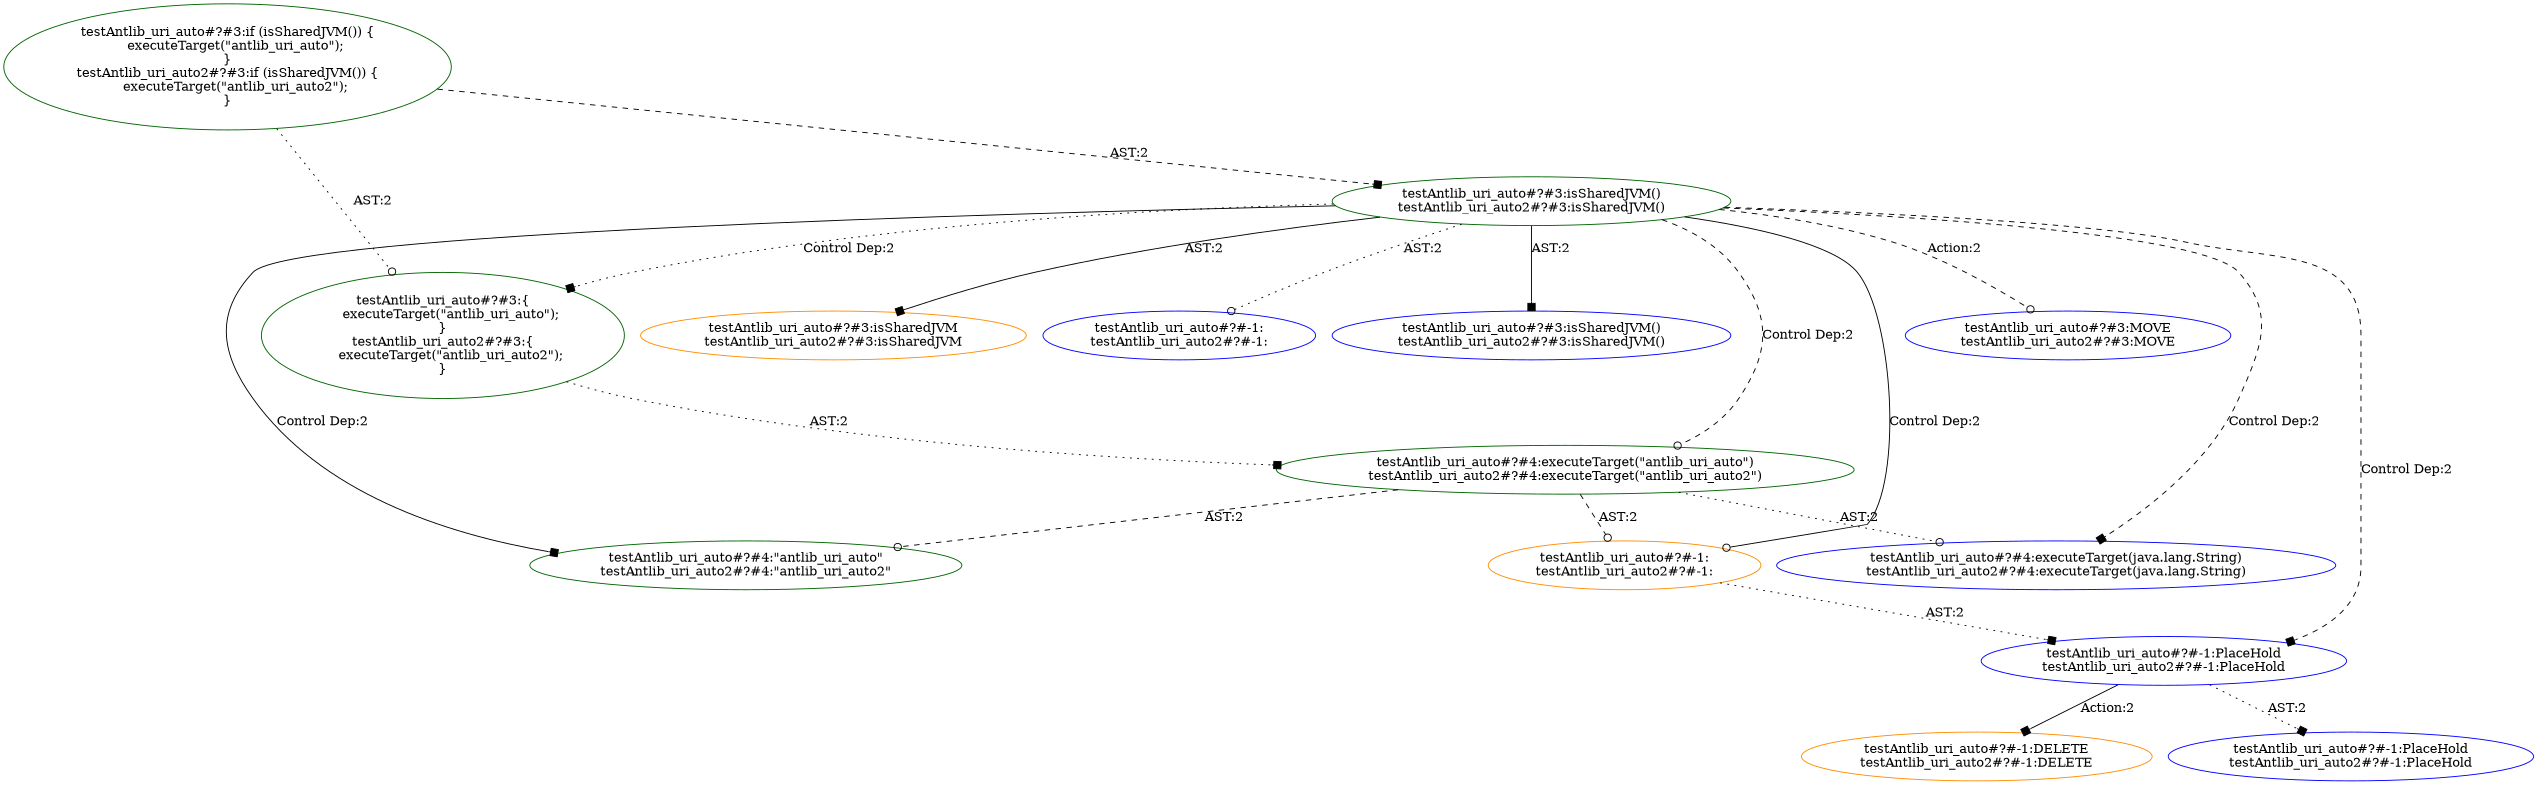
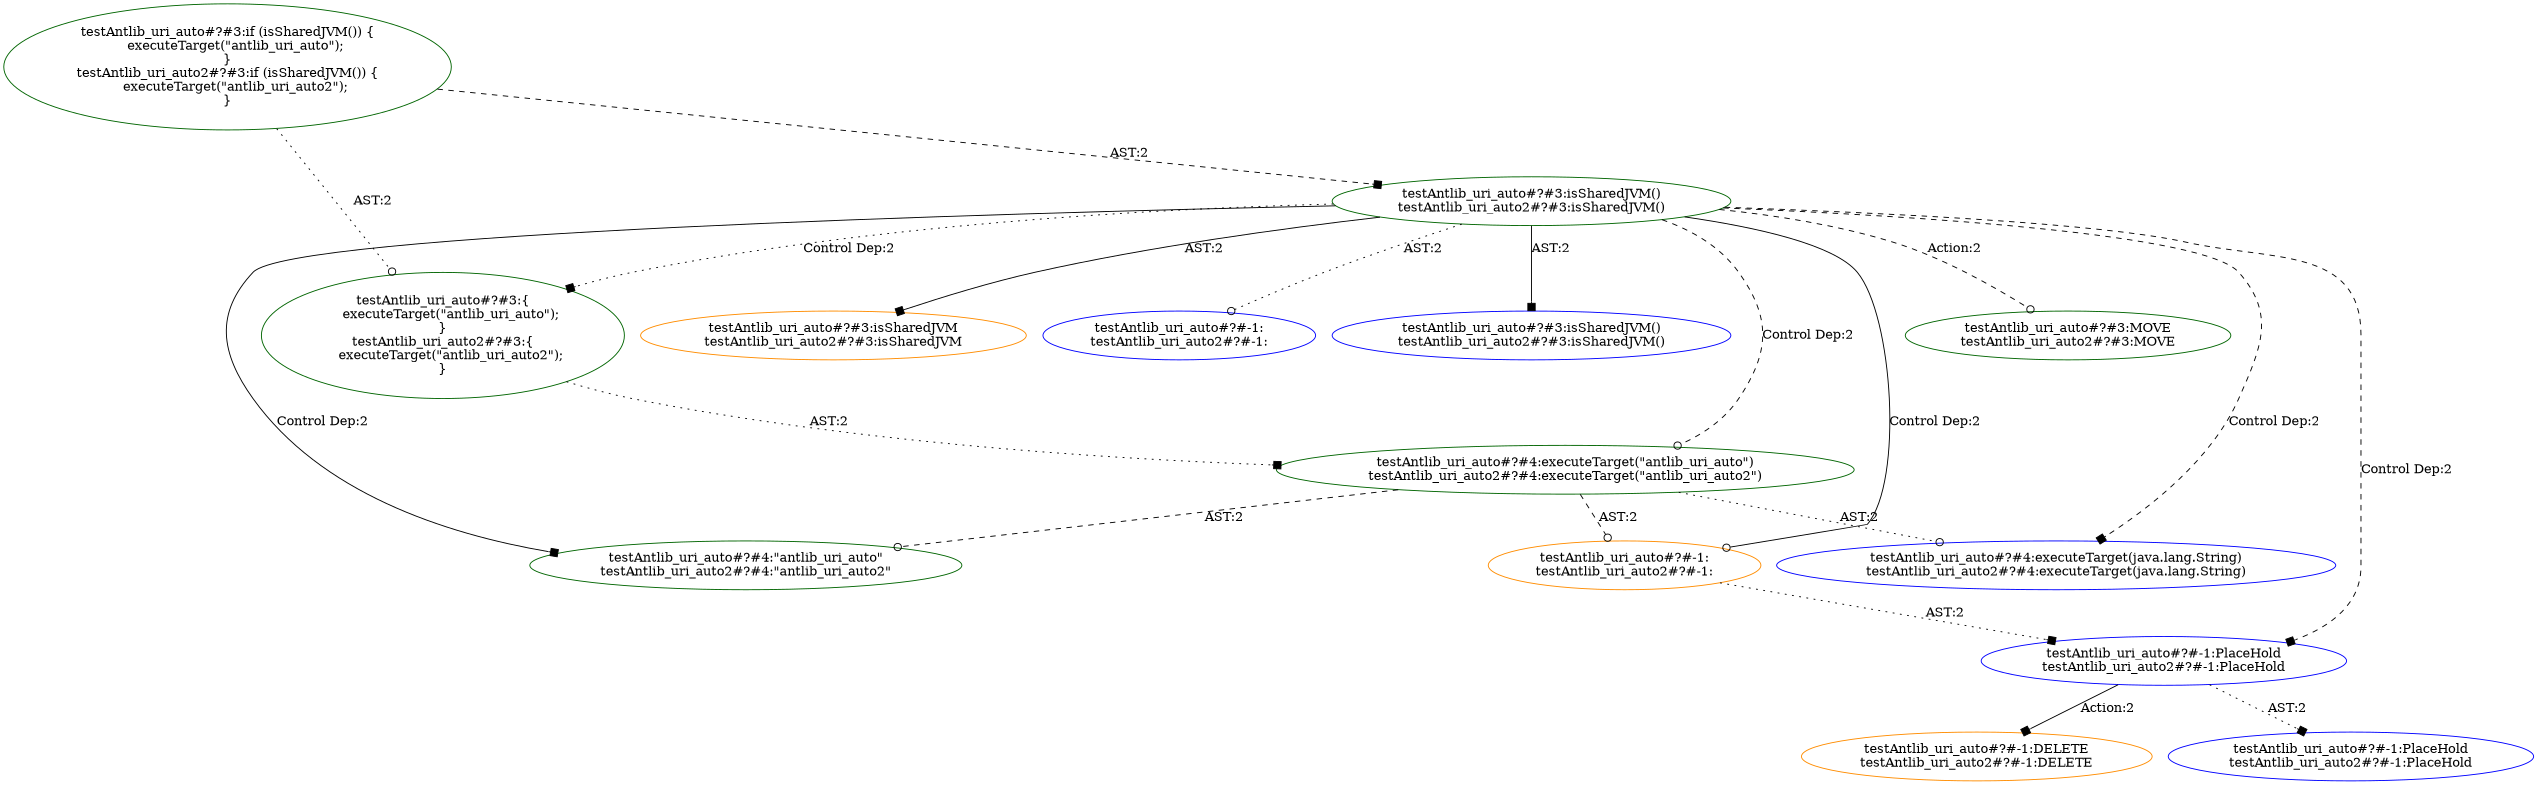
(2068, 335) -> (2068, 335)
